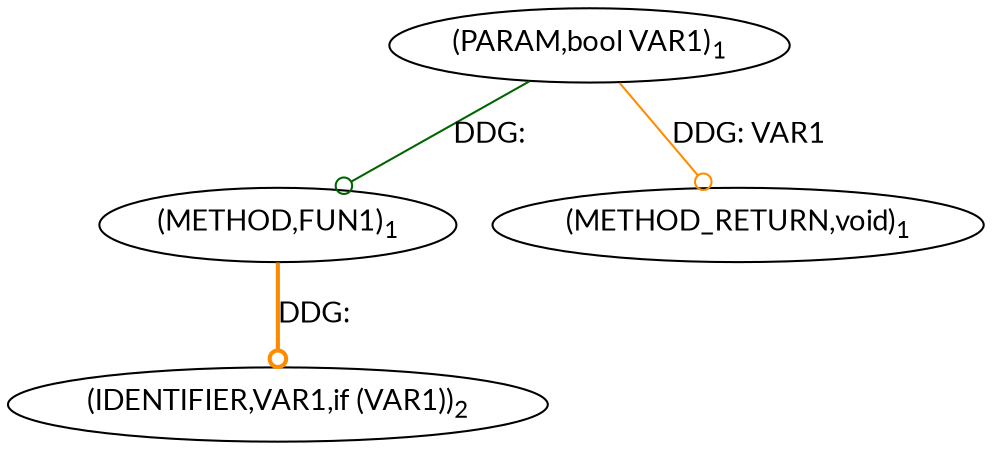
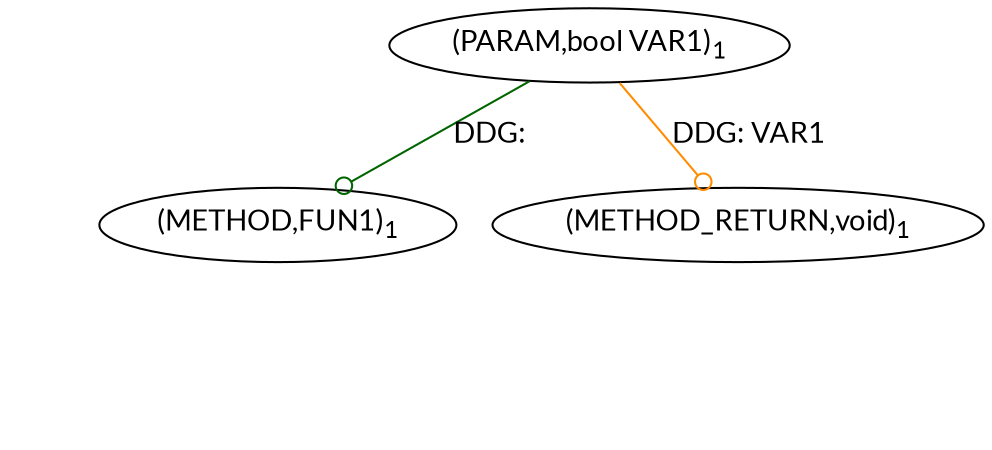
(278, 405) -> none
